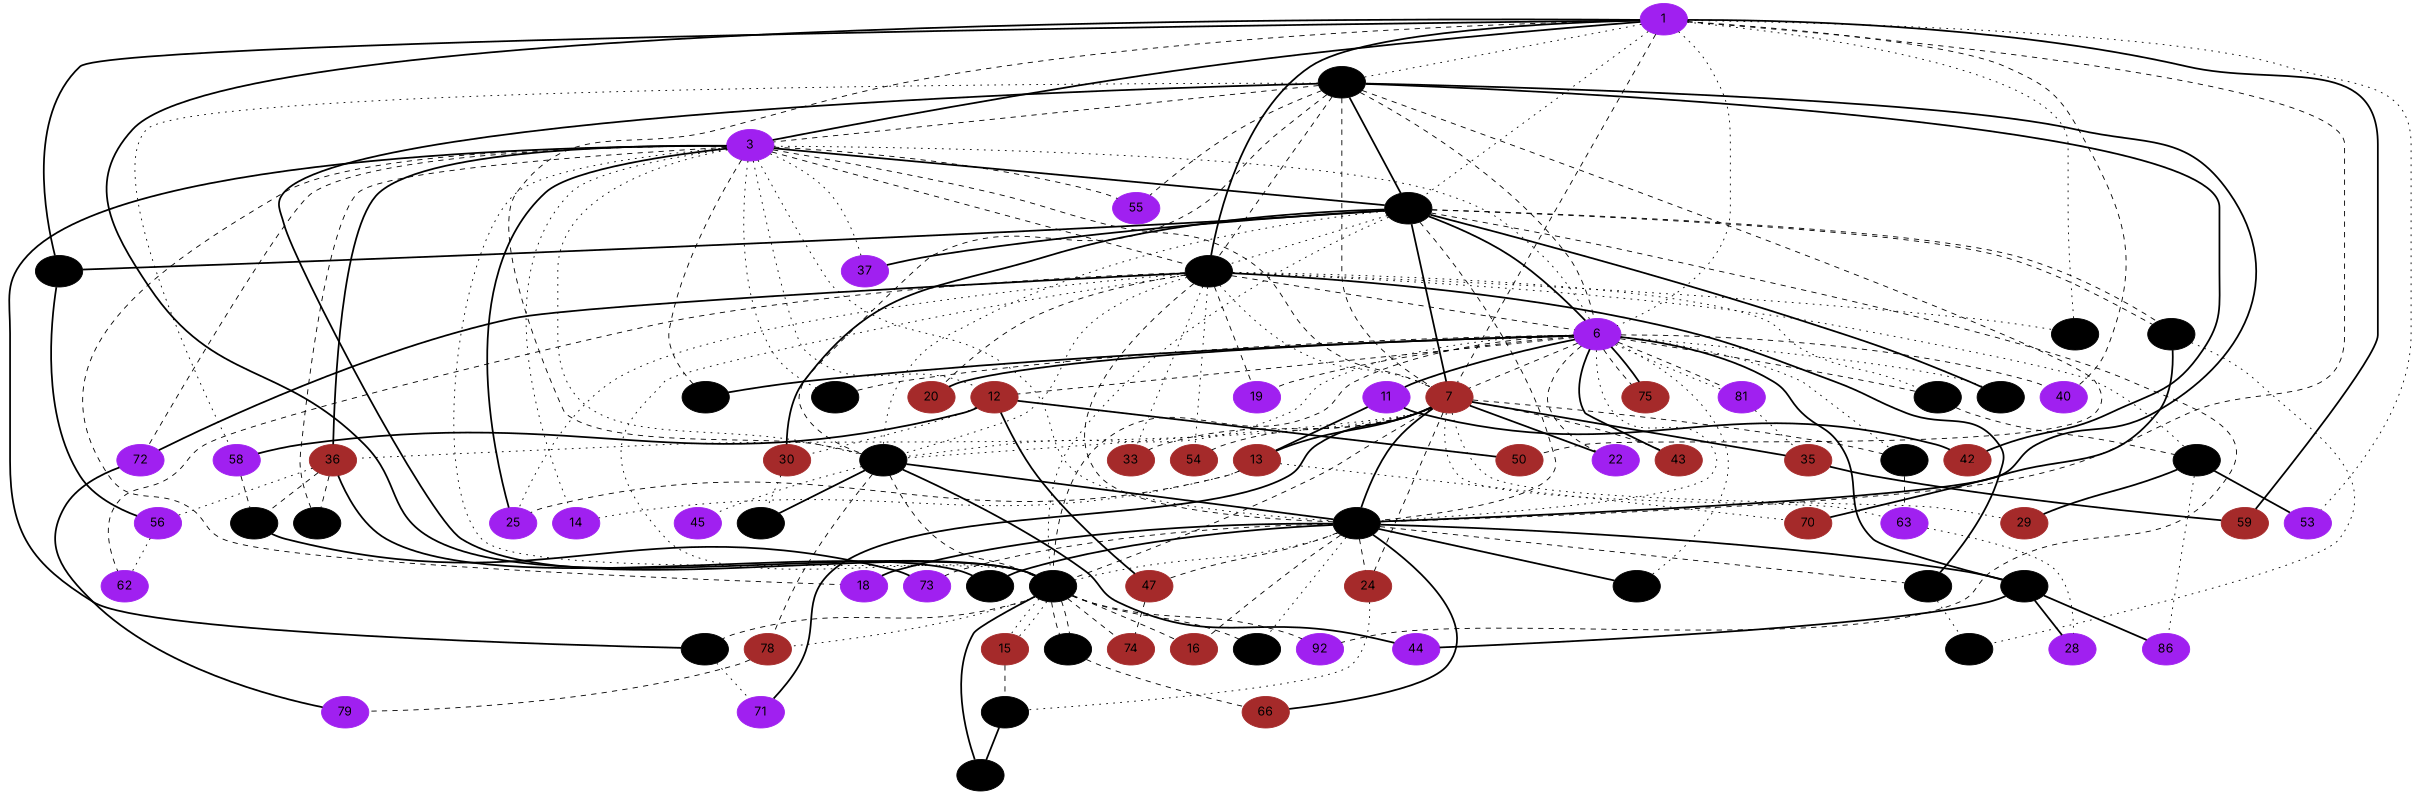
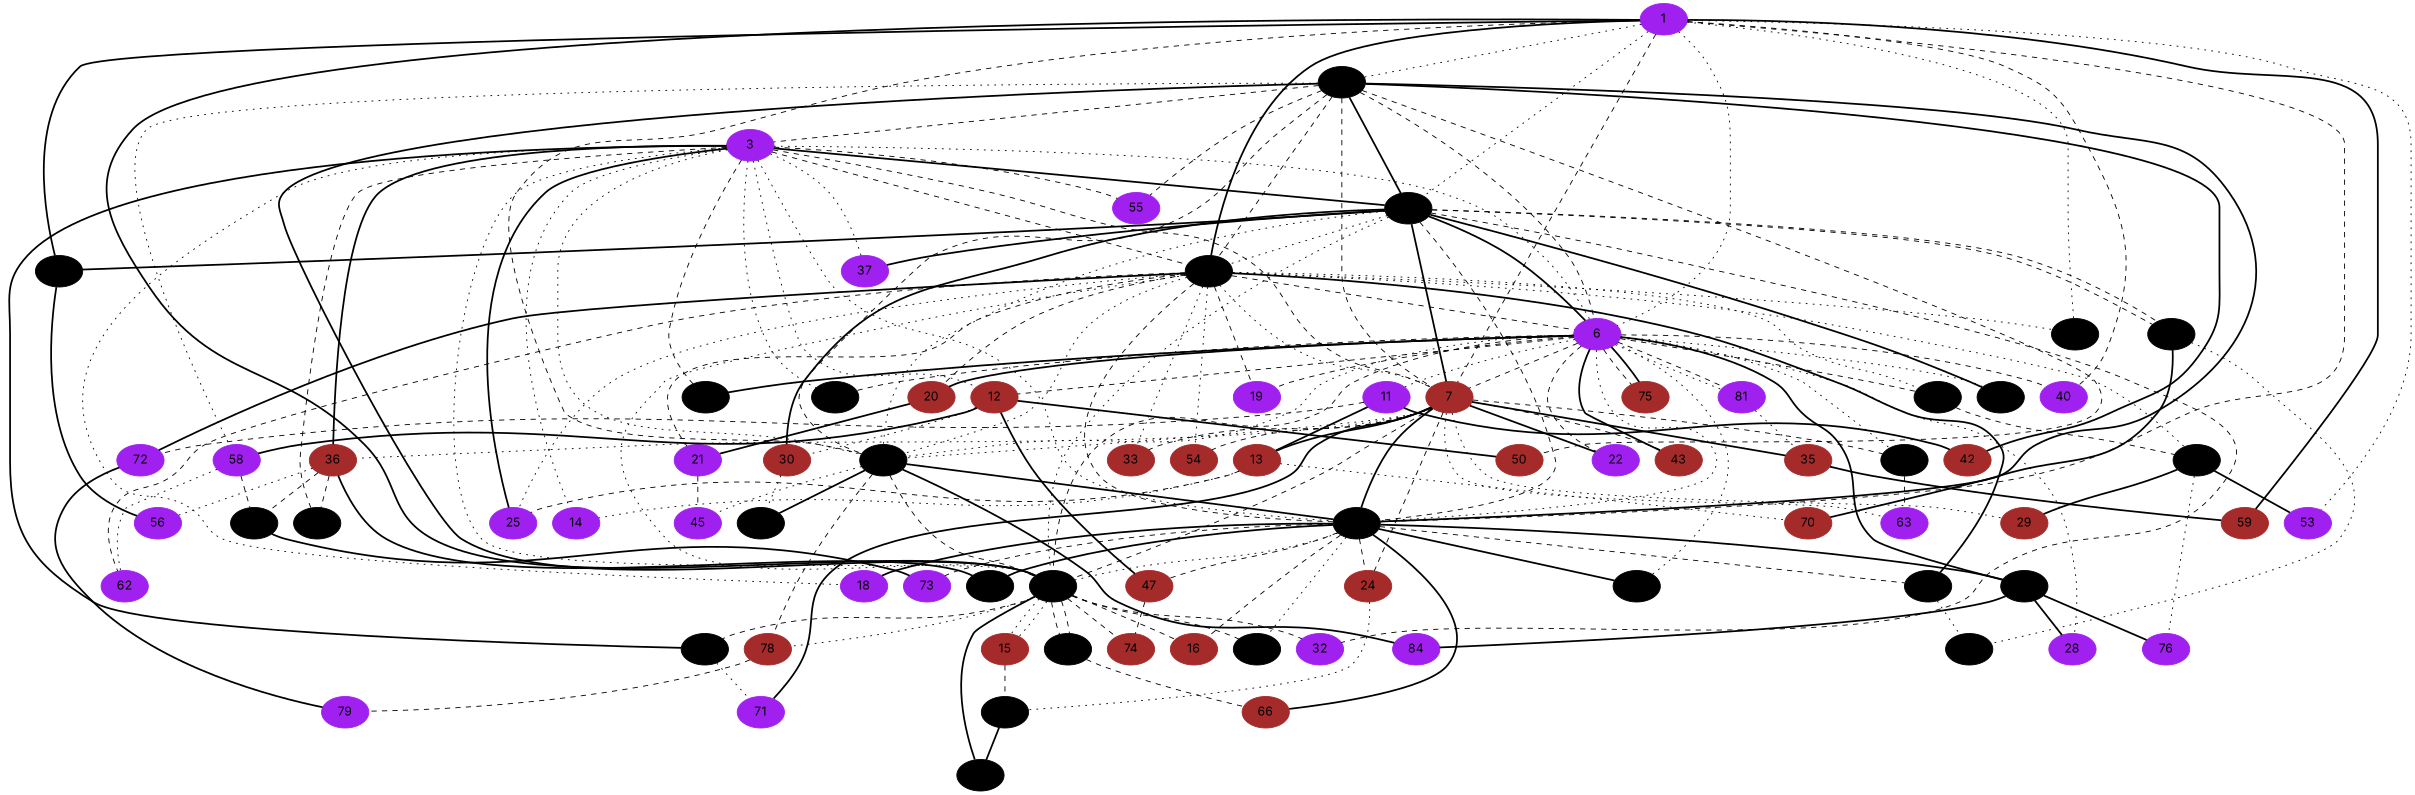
(1205, 67) -> none
(368, 173) -> (762, 423)
(1489, 360) -> (1489, 360)
(93, 443) -> (93, 443)
none -> (698, 460)
(2016, 550) -> (1959, 427)
(141, 555) -> (142, 501)
(1320, 649) -> (1320, 649)
(1416, 649) -> (1416, 649)
(2166, 649) -> (2166, 649)
